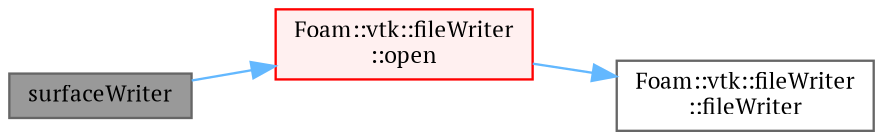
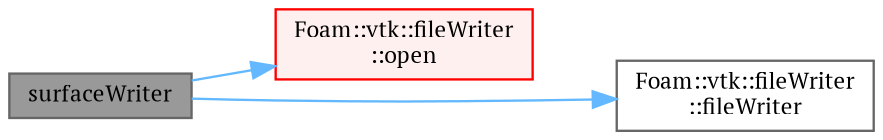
(563, 68) -> (392, 101)
